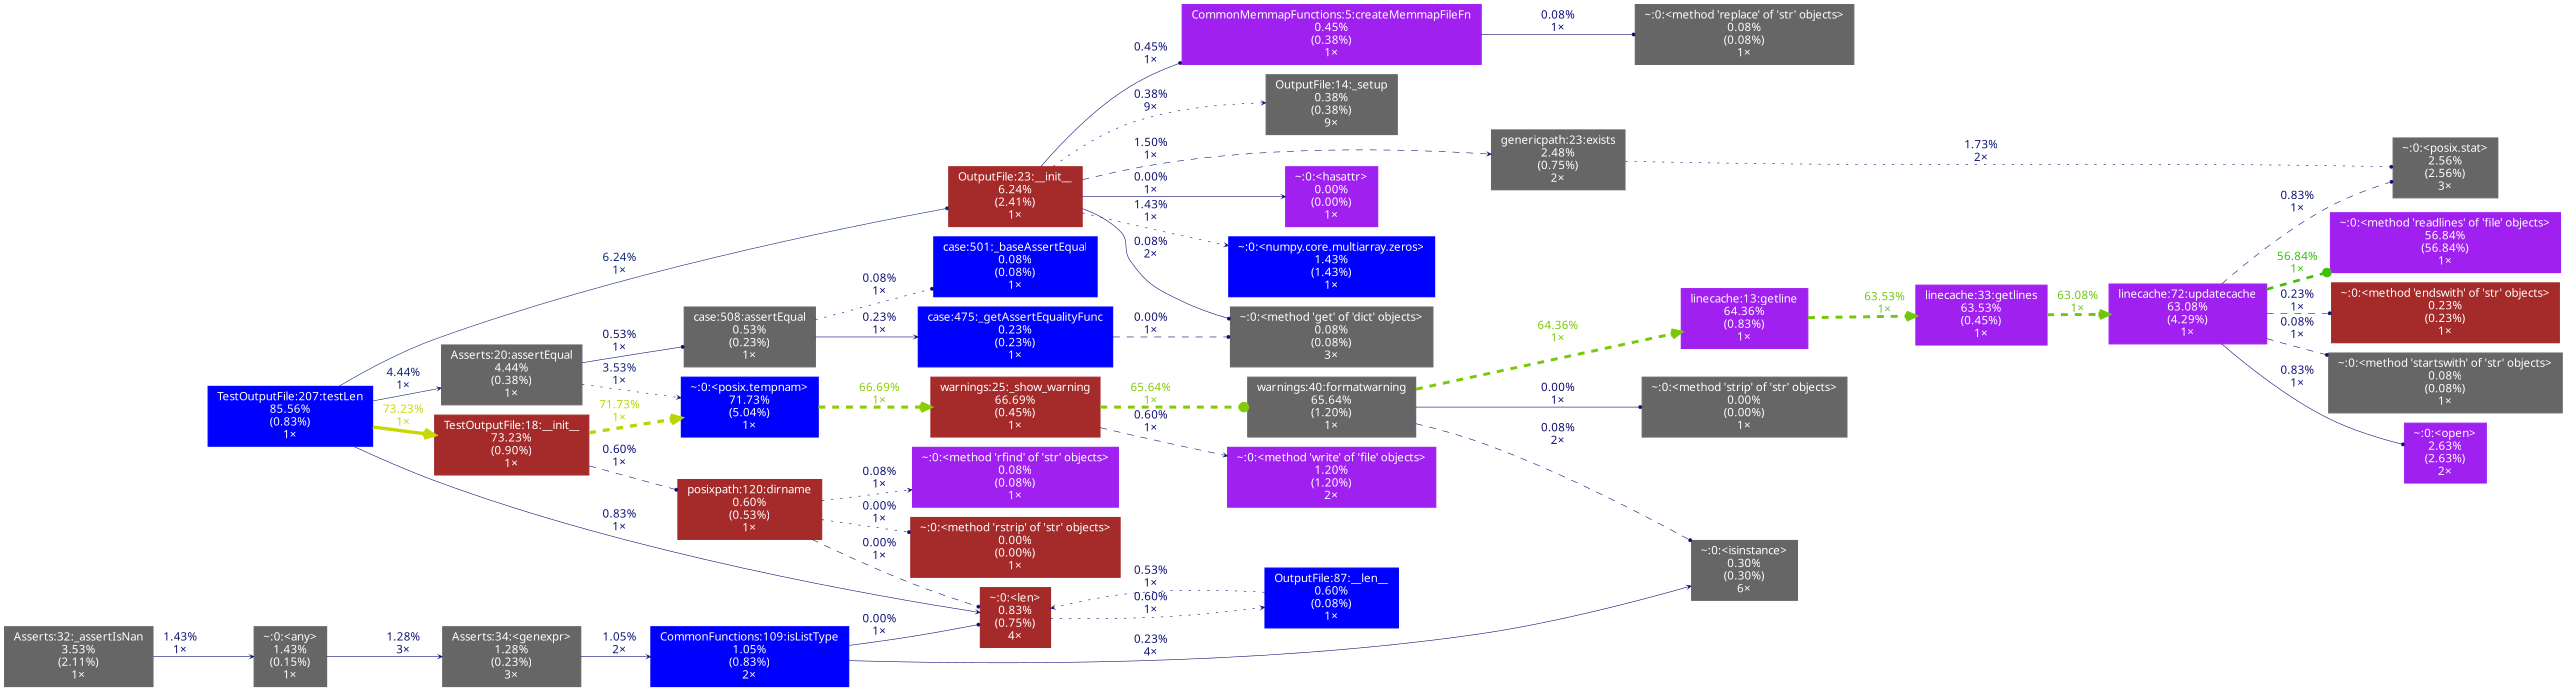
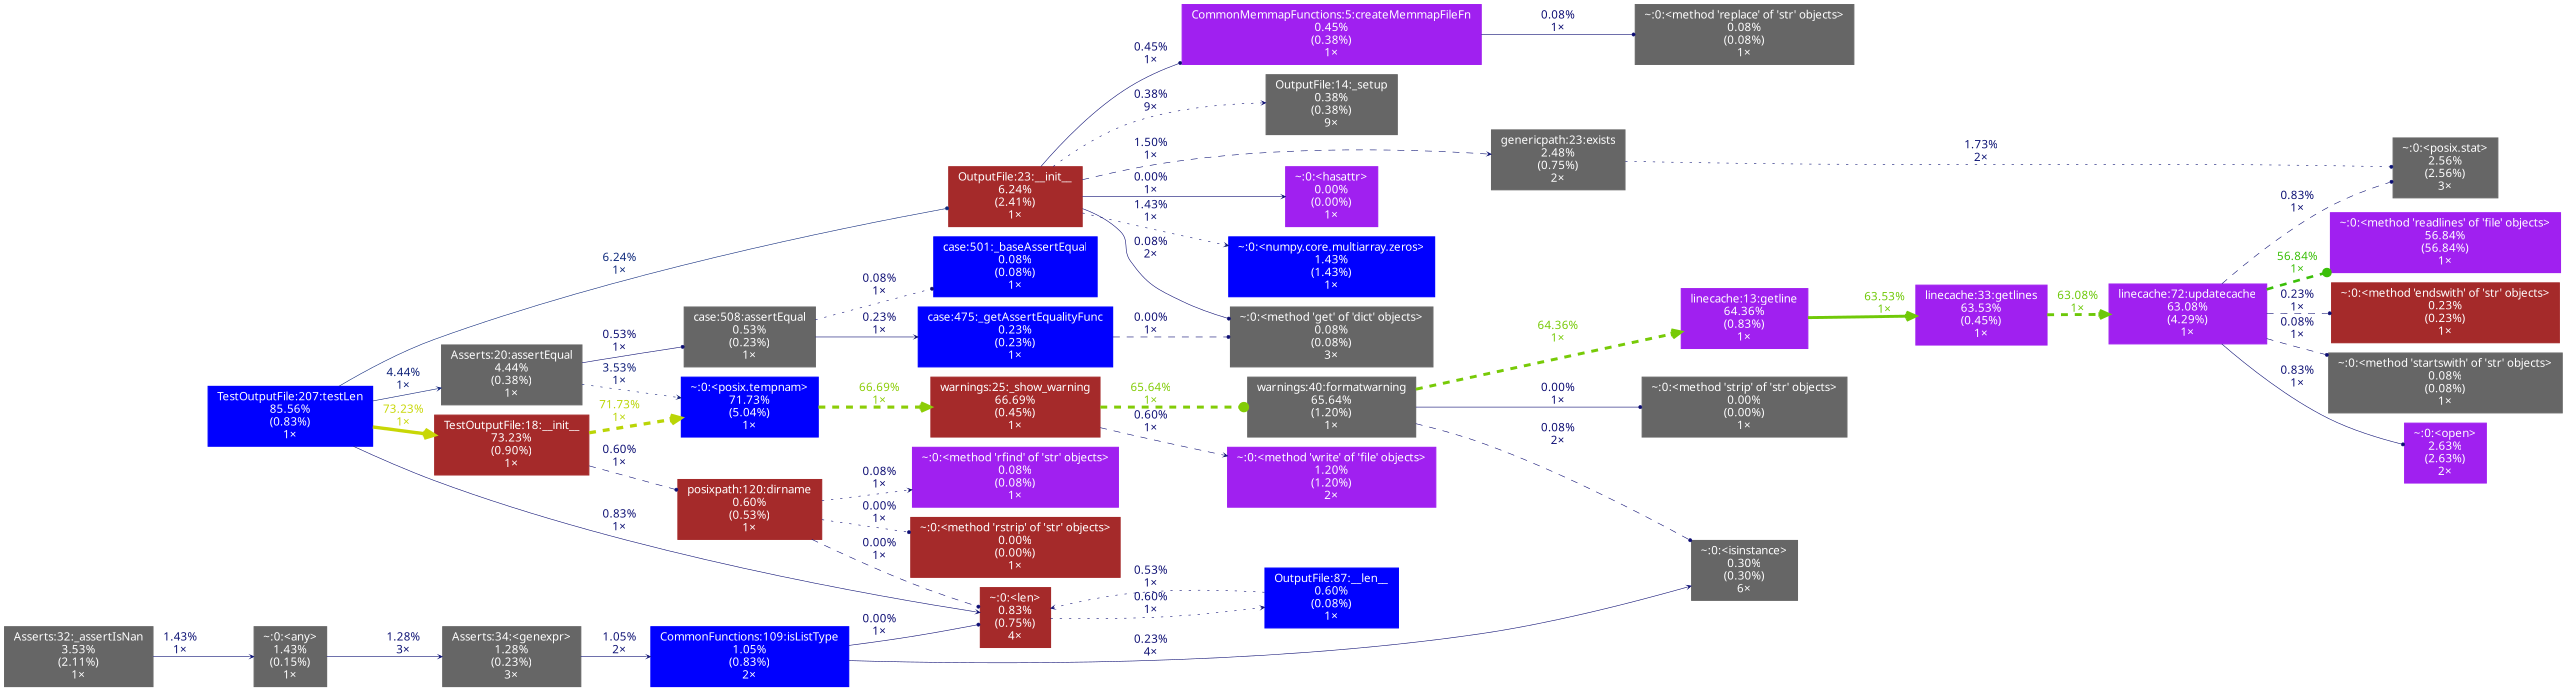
(1857, 317) -> (1857, 317)
